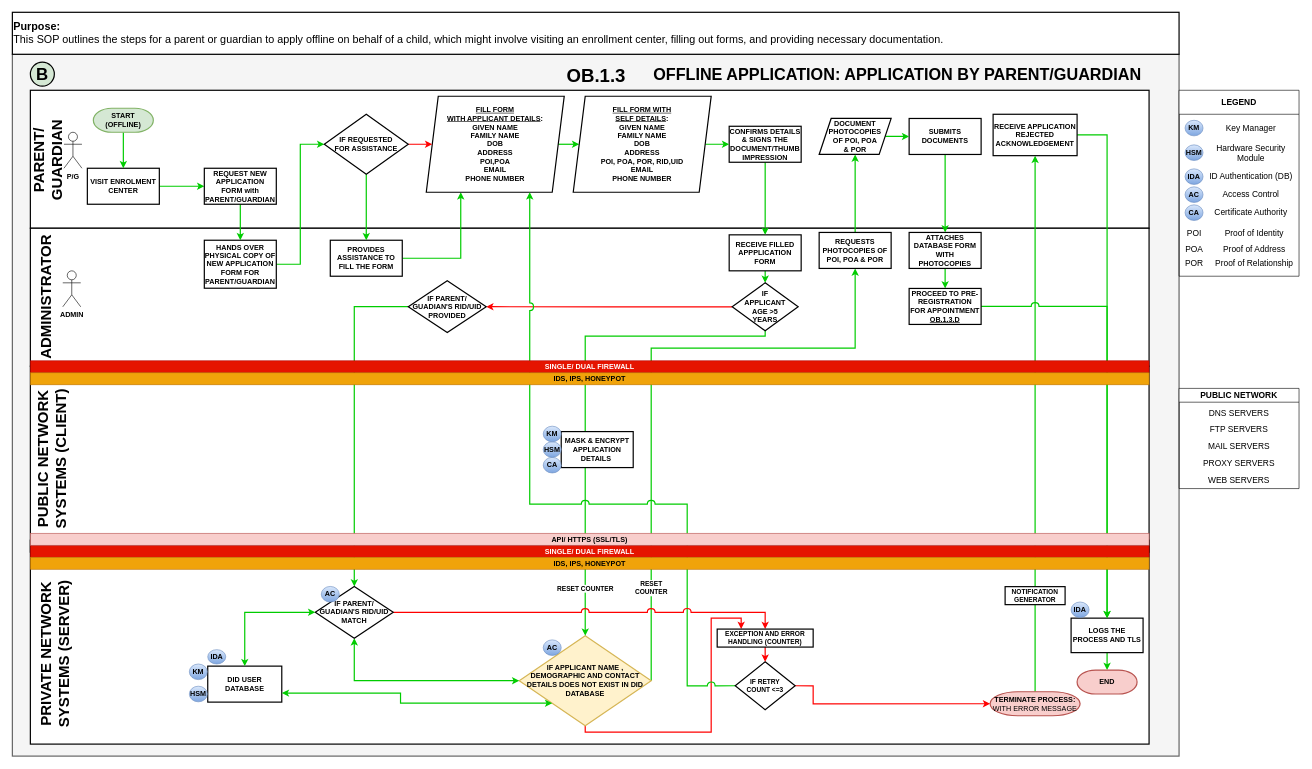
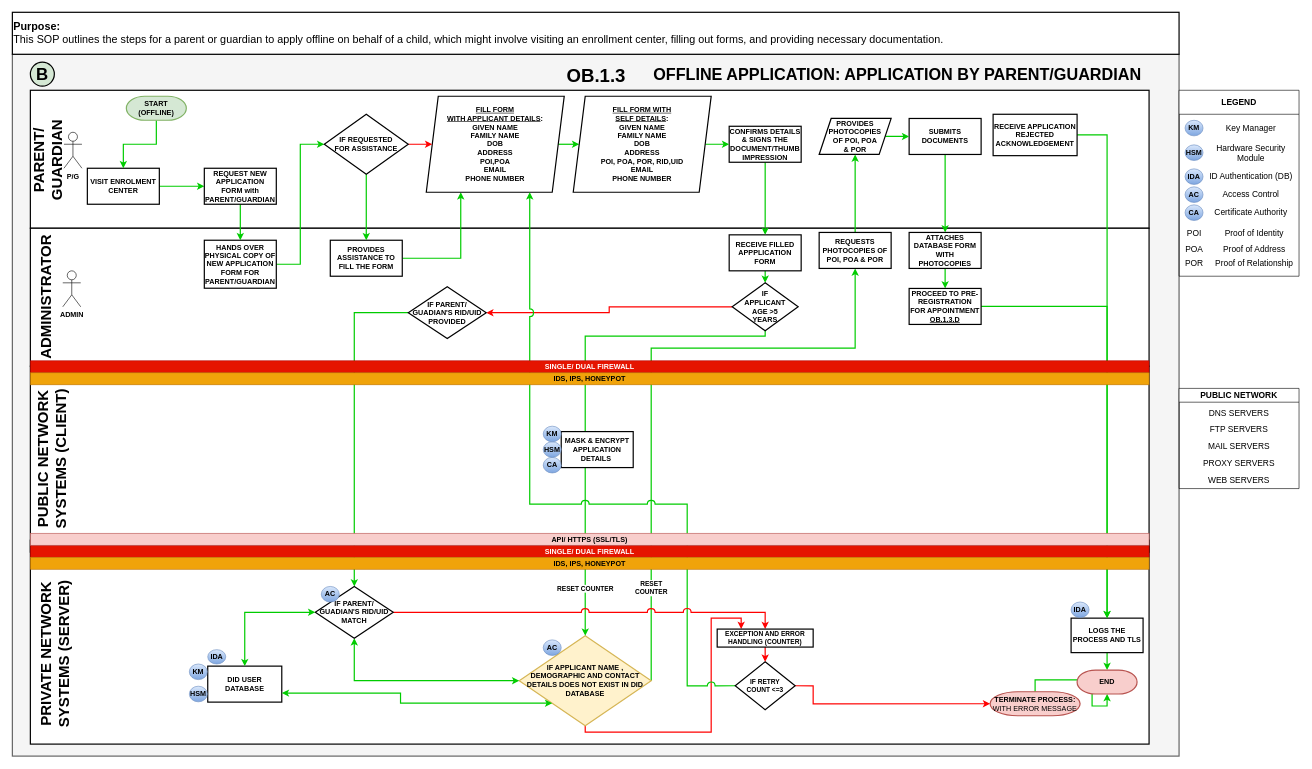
(123, 120) -> (156, 108)
(855, 137) -> (855, 137)
(1035, 261) -> (1055, 680)
(447, 307) -> (447, 313)
(1035, 596) -> none
